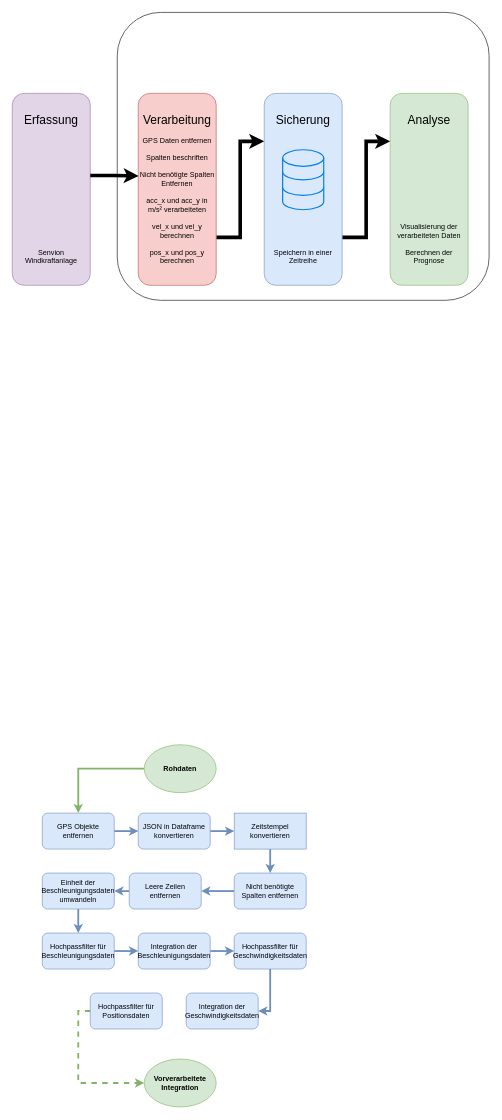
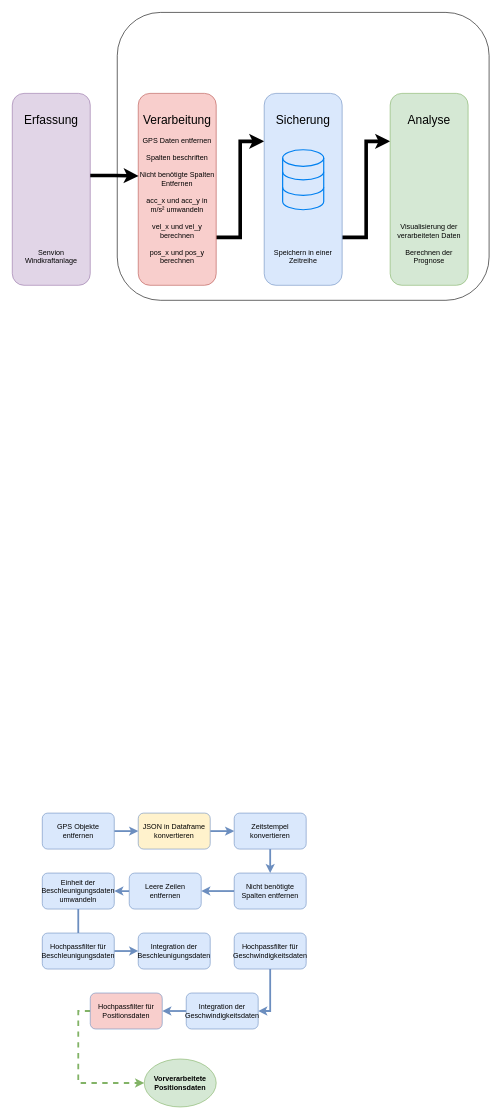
(177, 189) -> (177, 189)
(92, 769) -> none
(180, 769) -> none
(174, 831) -> (174, 831)
(270, 831) -> (270, 831)
(78, 925) -> (78, 927)
(219, 951) -> none
(126, 1011) -> (126, 1011)
none -> (178, 1011)
(180, 1083) -> (180, 1083)
